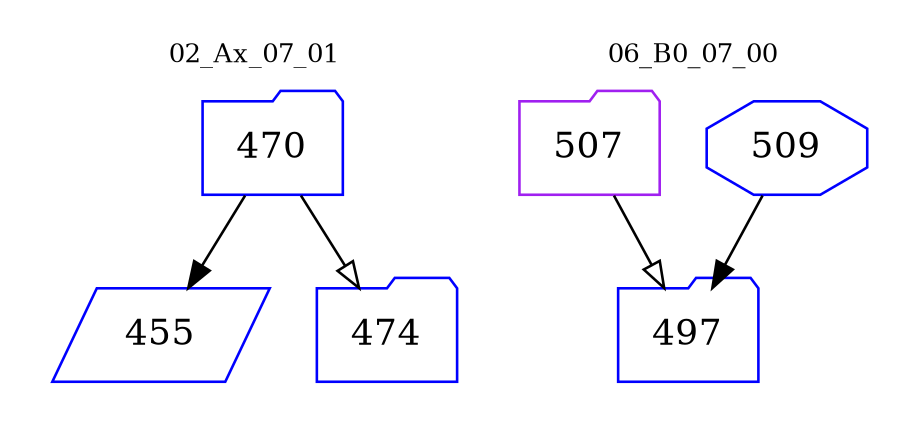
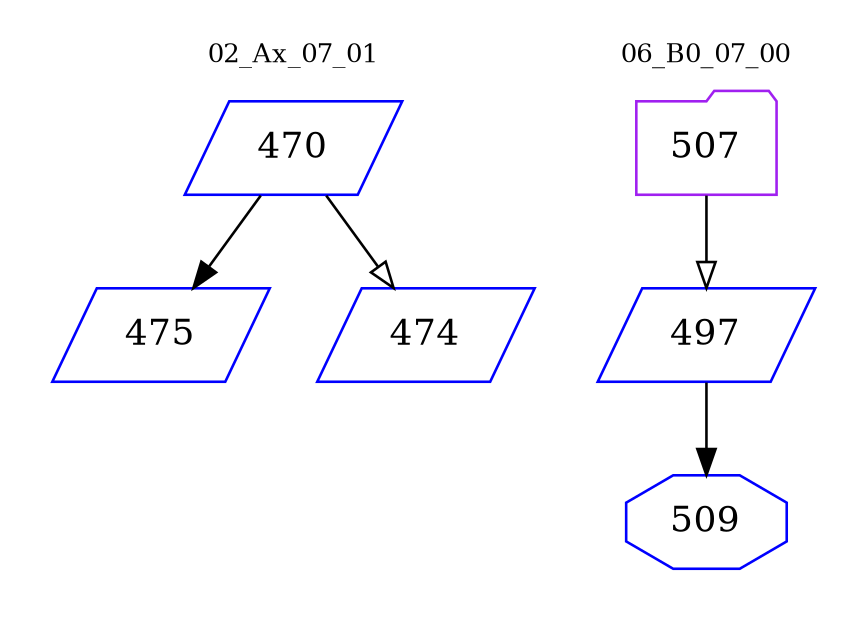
(273, 148) -> (293, 148)
(744, 230) -> (706, 416)
(161, 335) -> (161, 335)
(387, 335) -> (426, 335)
(688, 335) -> (706, 335)
